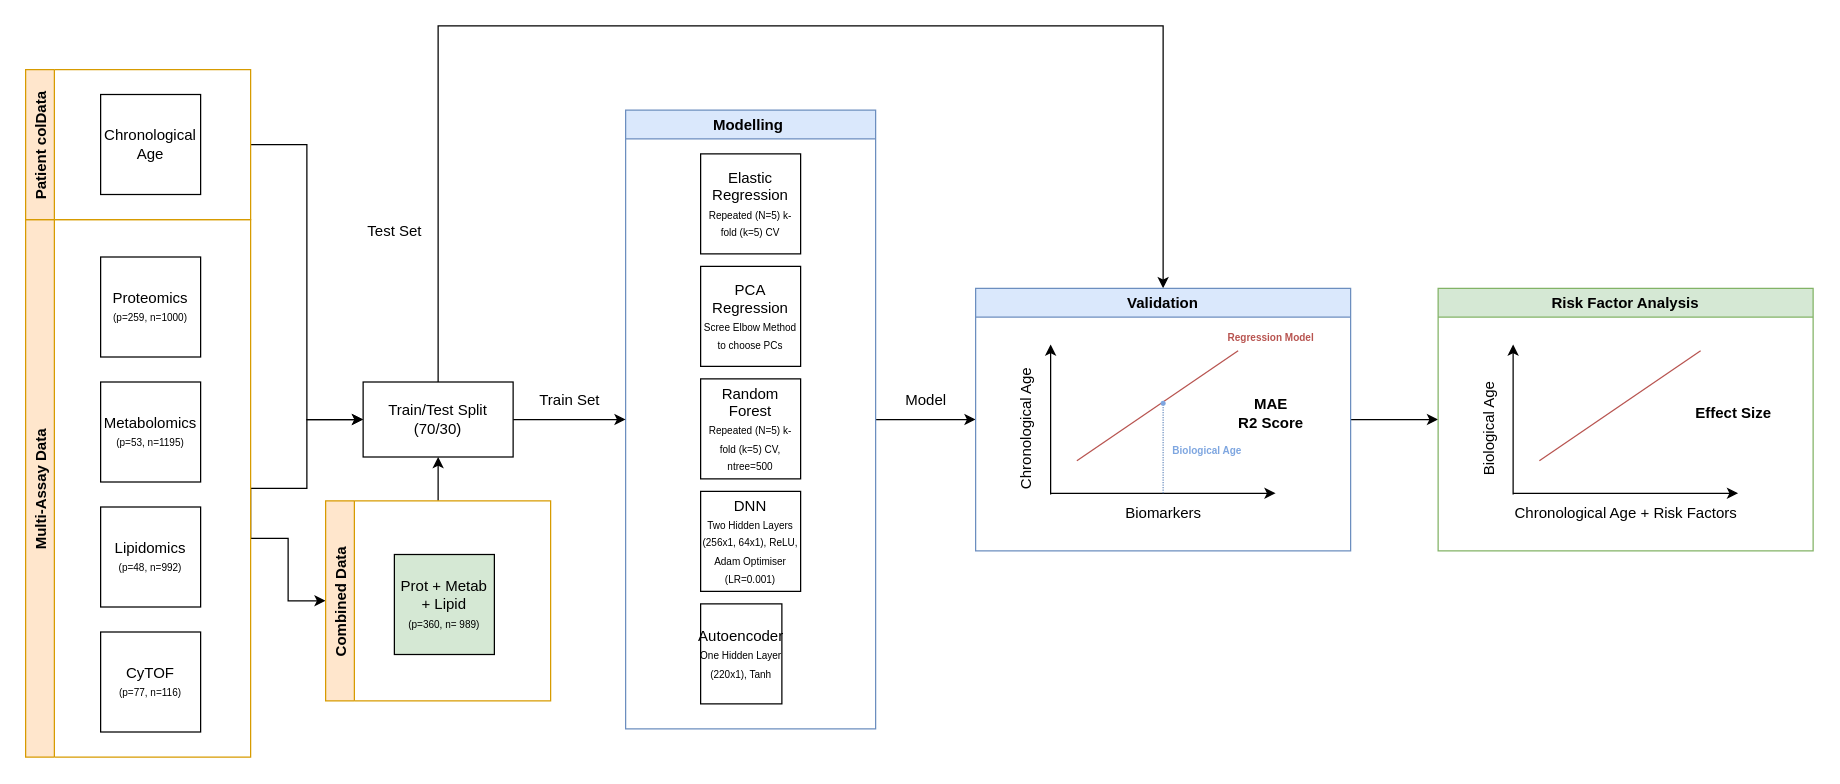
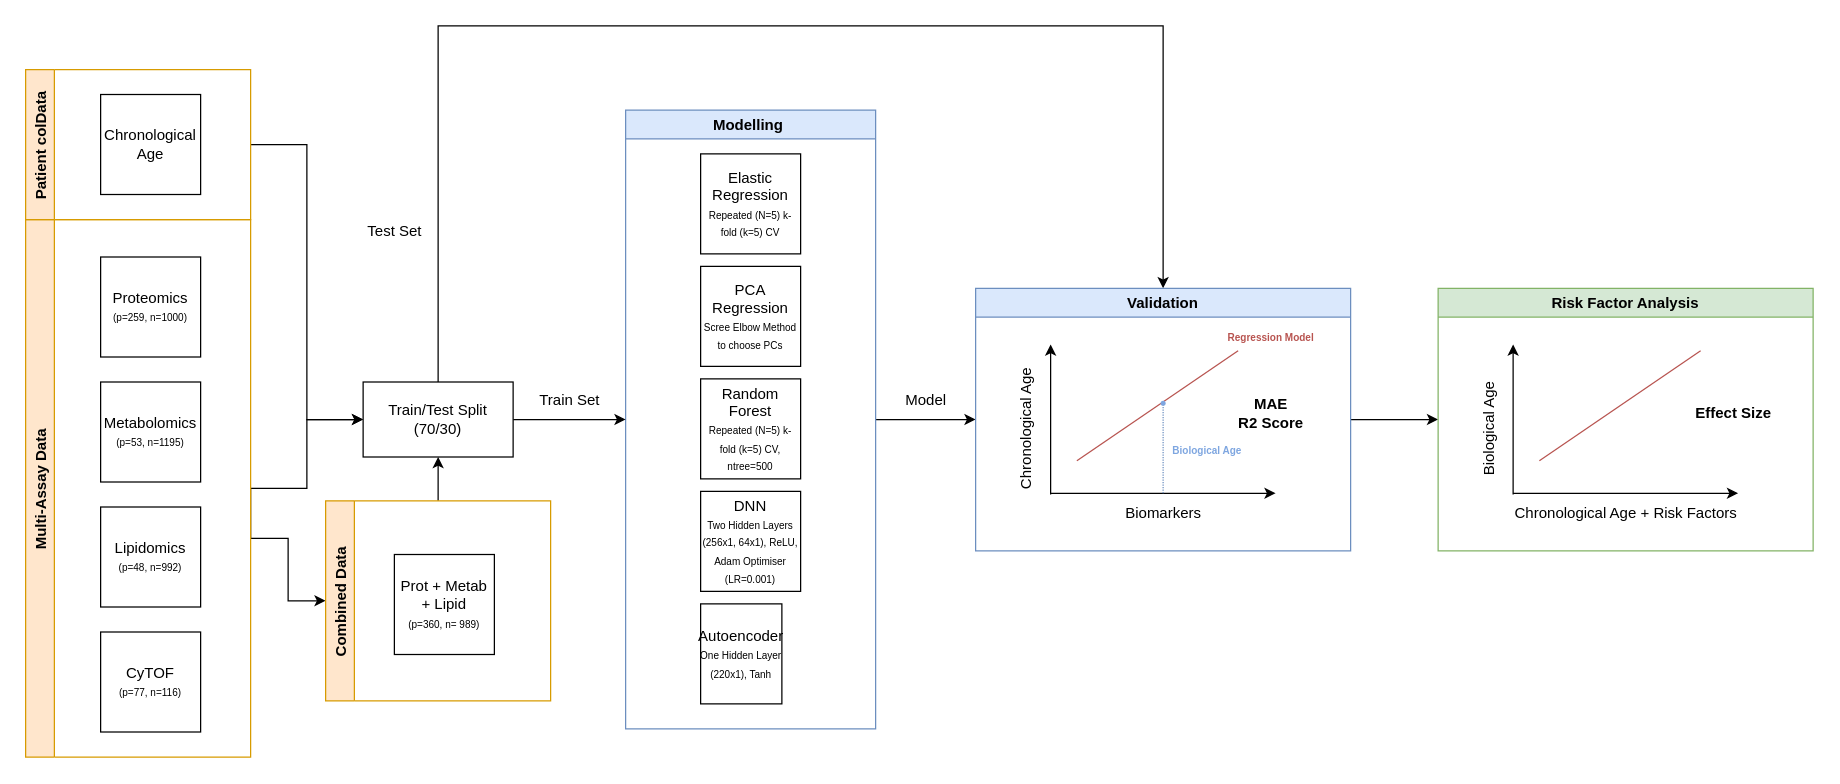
(444, 604) -> (444, 604)
